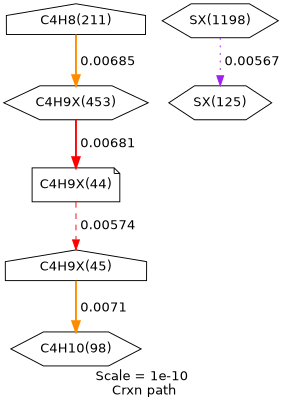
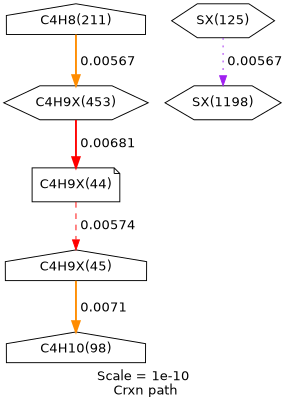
(220, 57) -> (223, 57)
(106, 62) -> (106, 62)
(76, 349) -> (76, 349)
